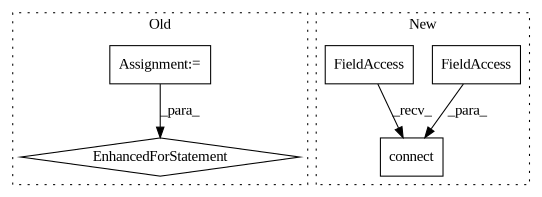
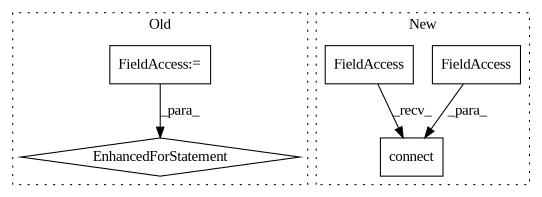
(160, 65) -> (160, 65)
